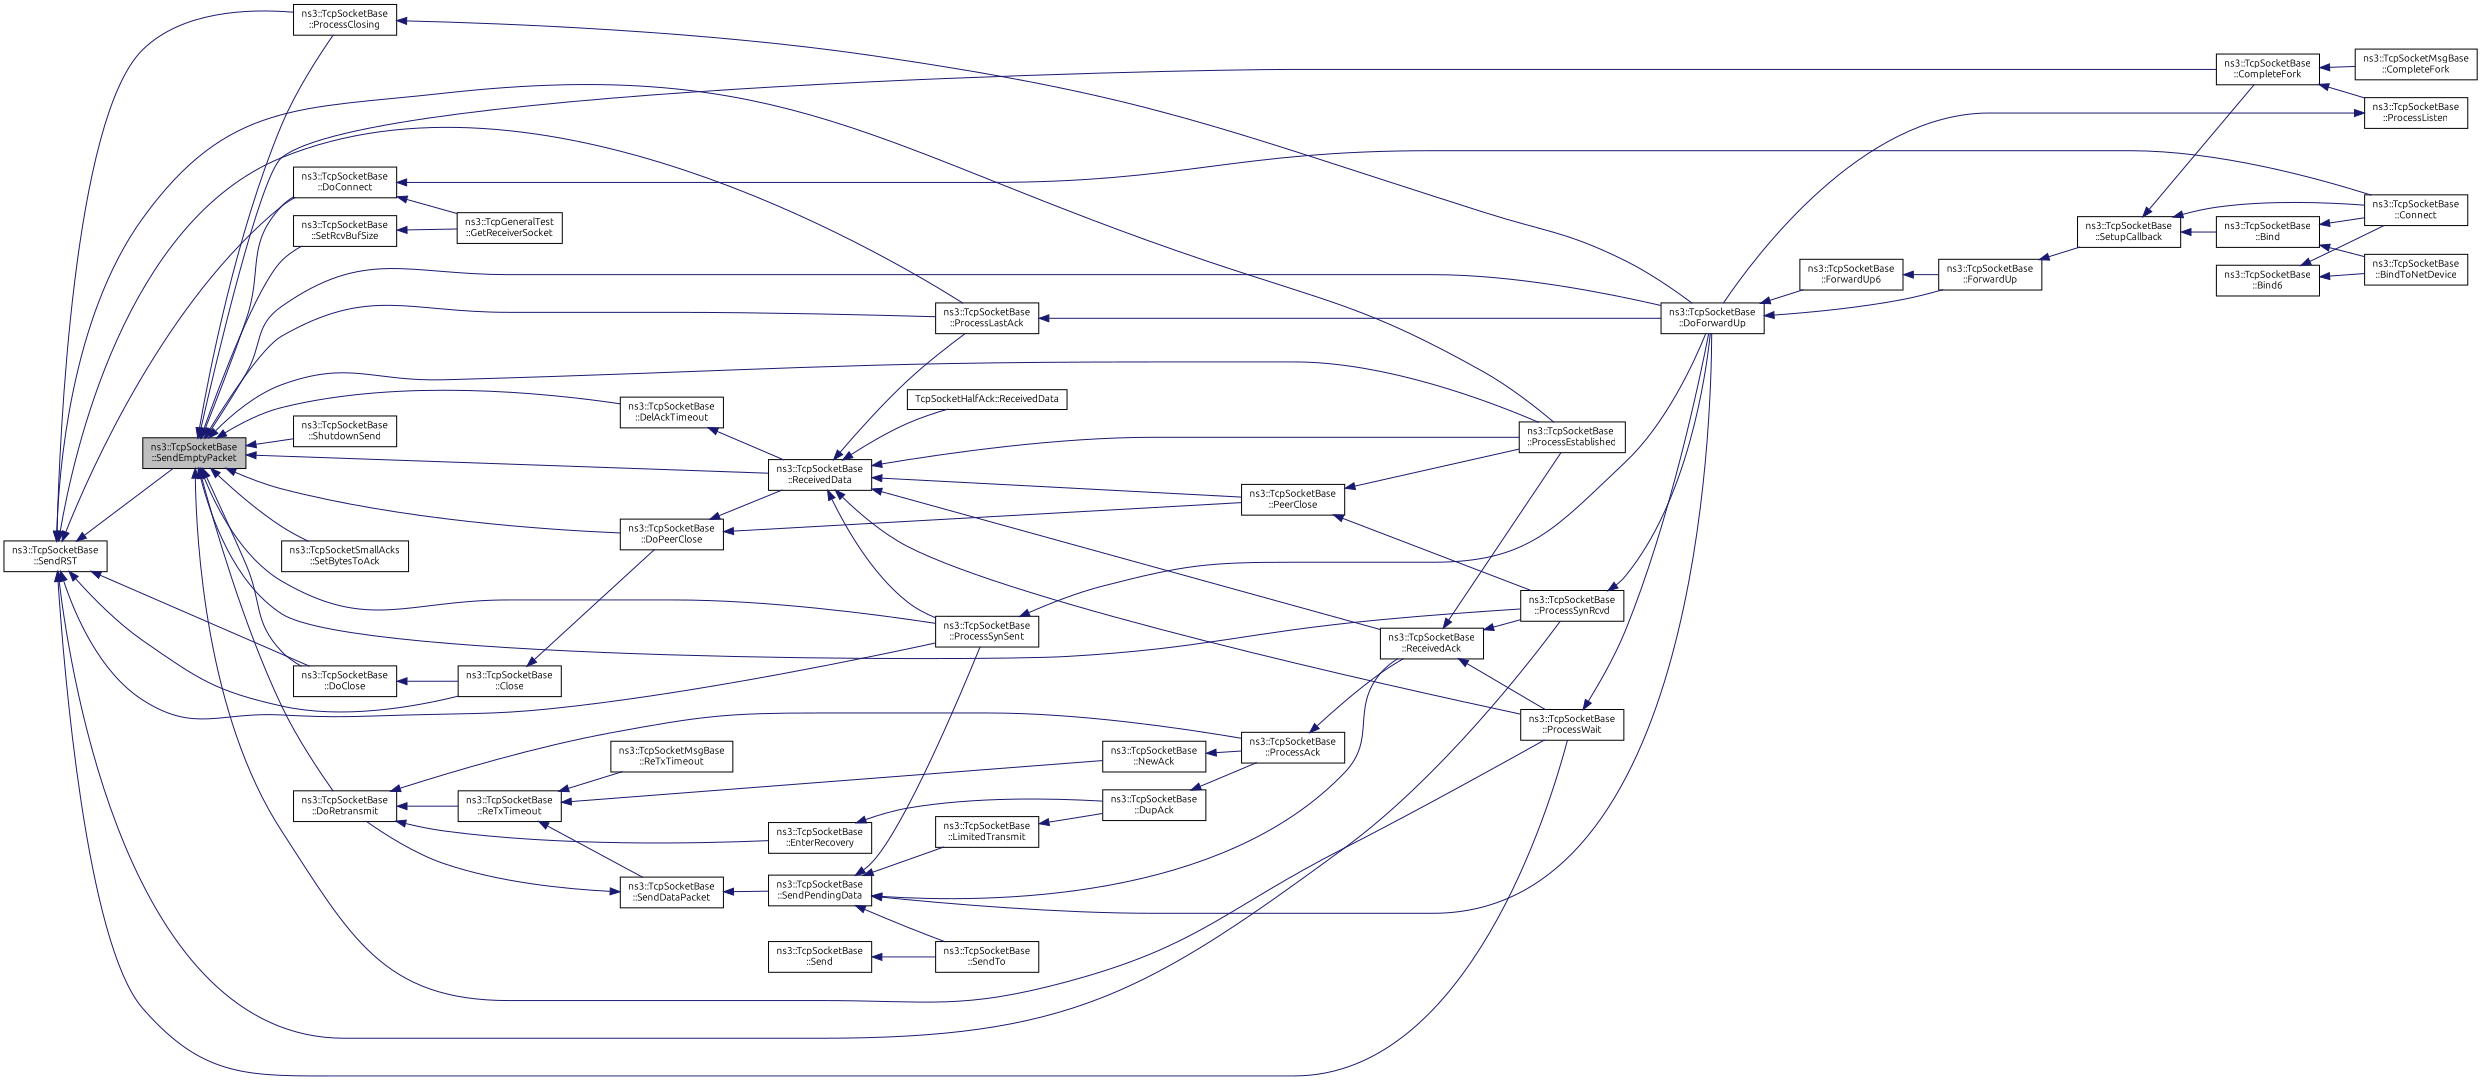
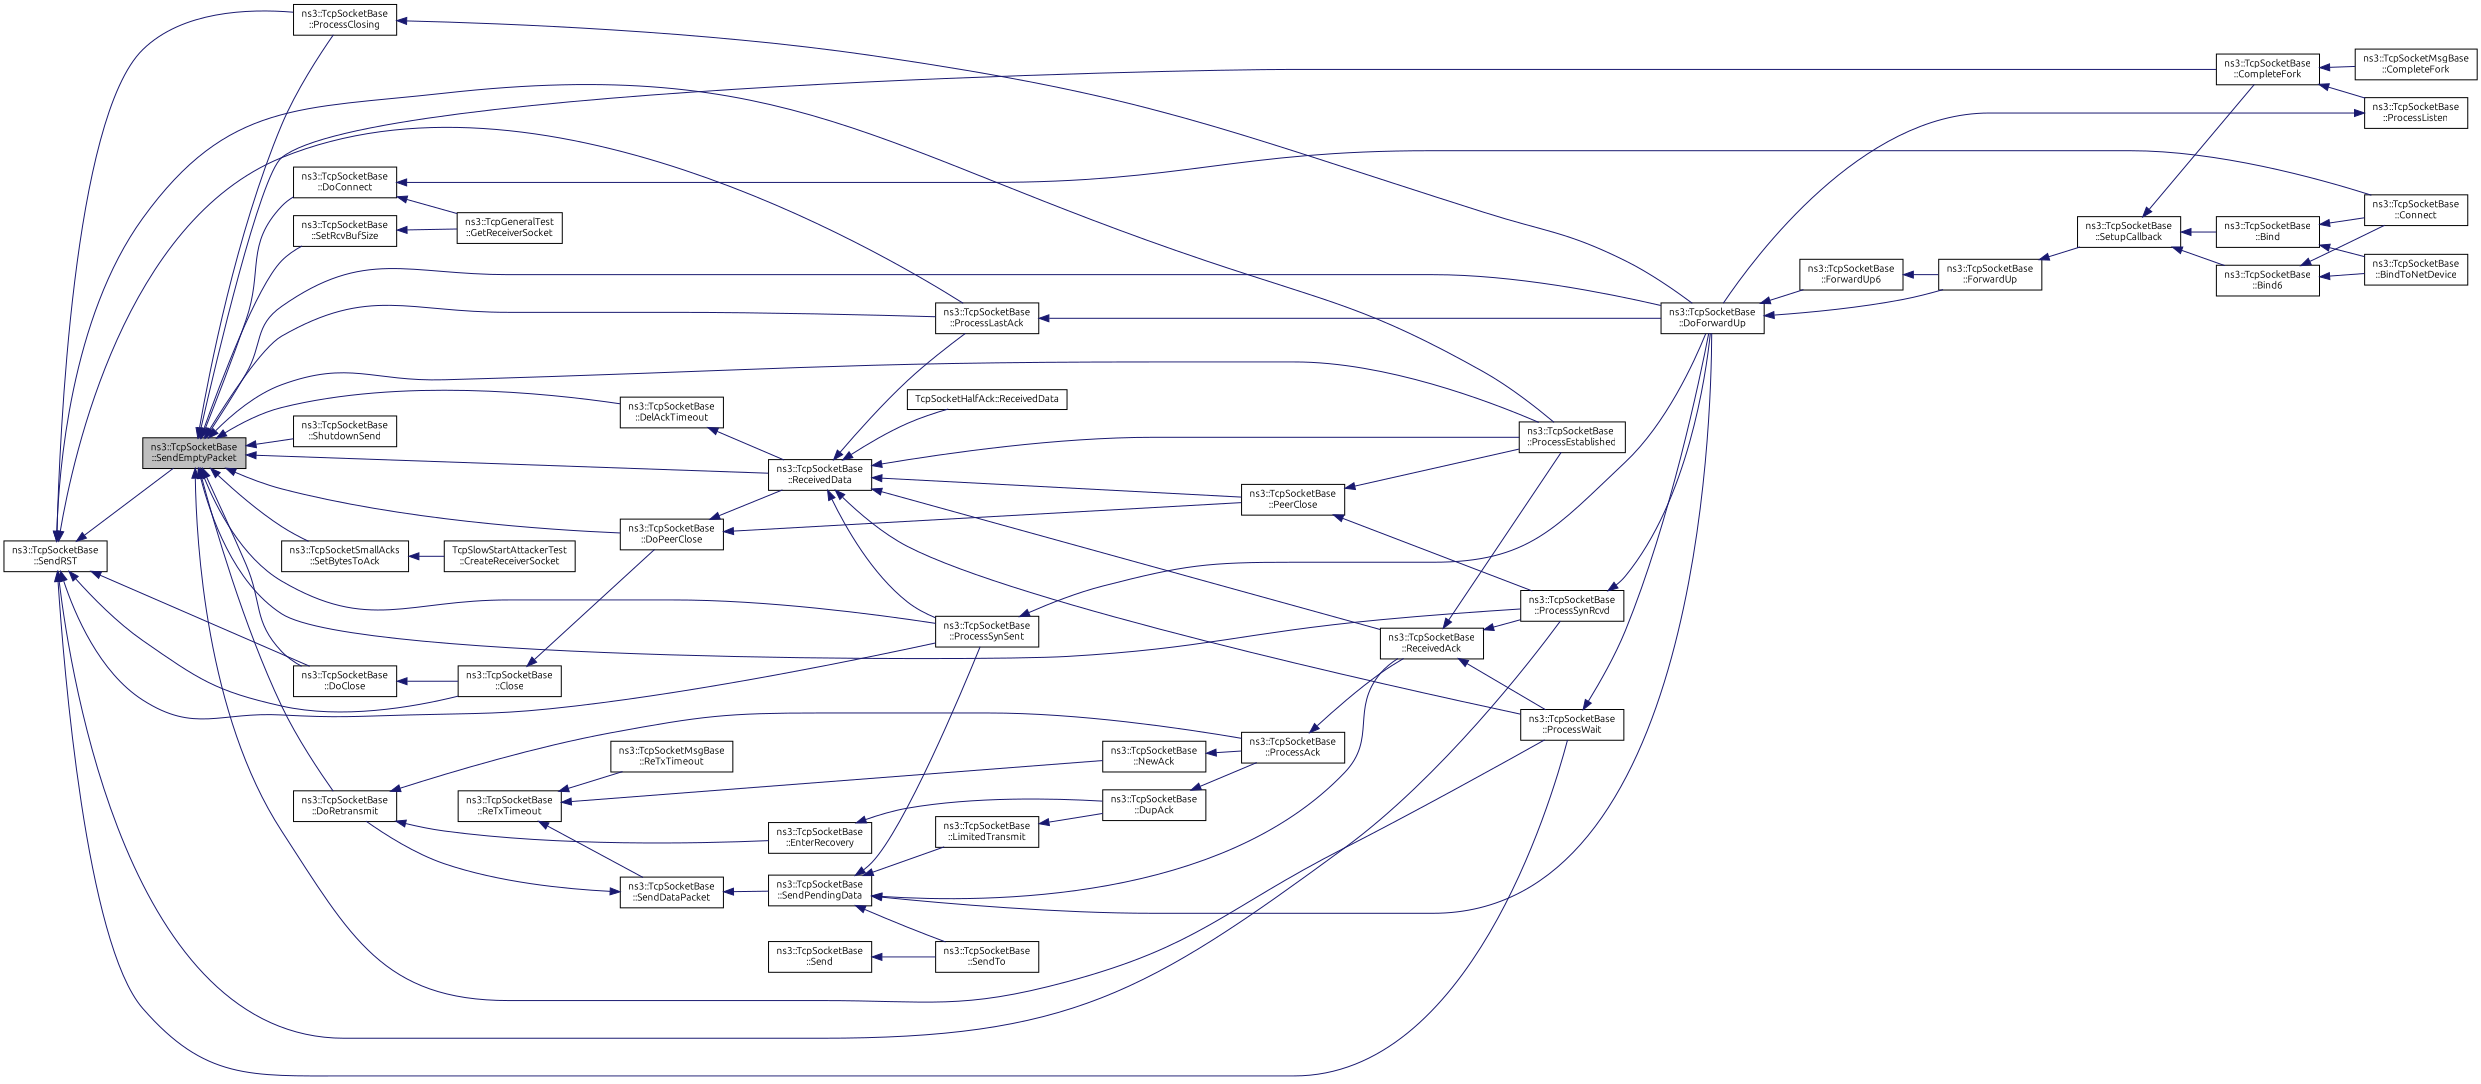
(2273, 203) -> (2203, 258)
(159, 349) -> none
none -> (510, 556)
(433, 806) -> none
